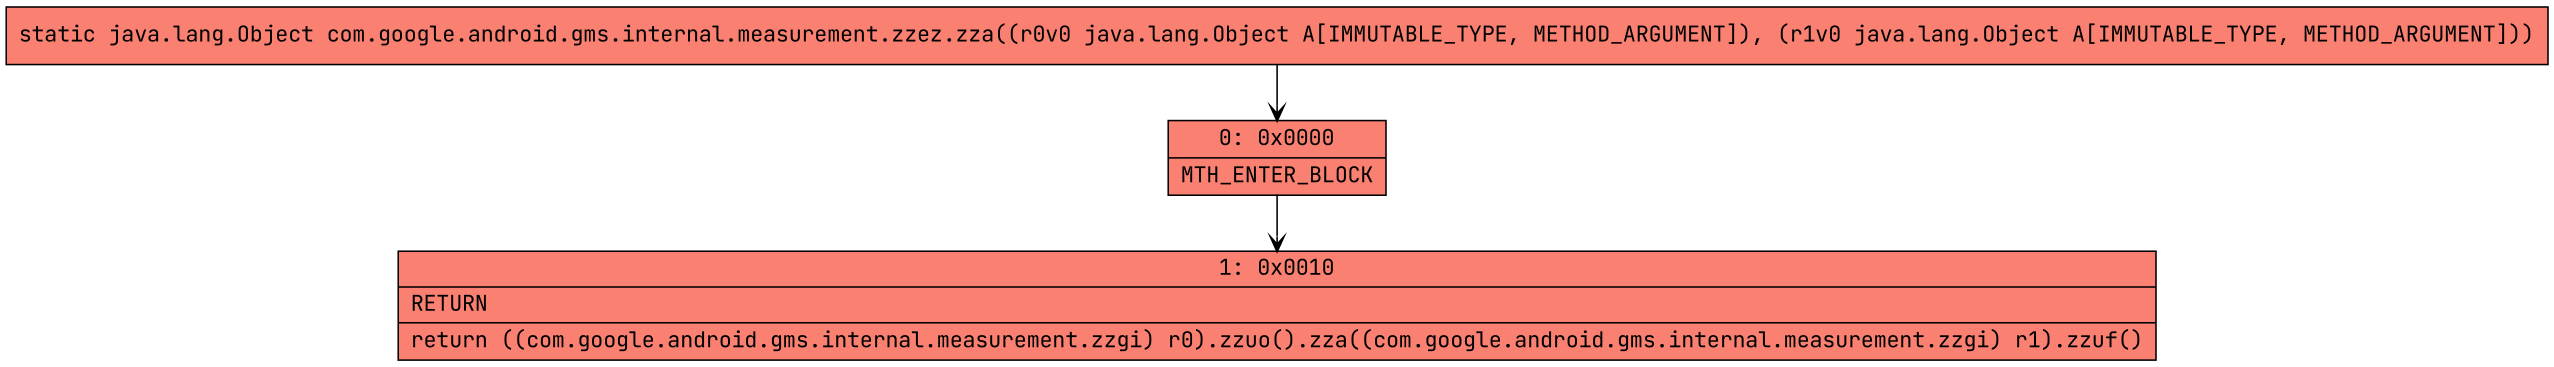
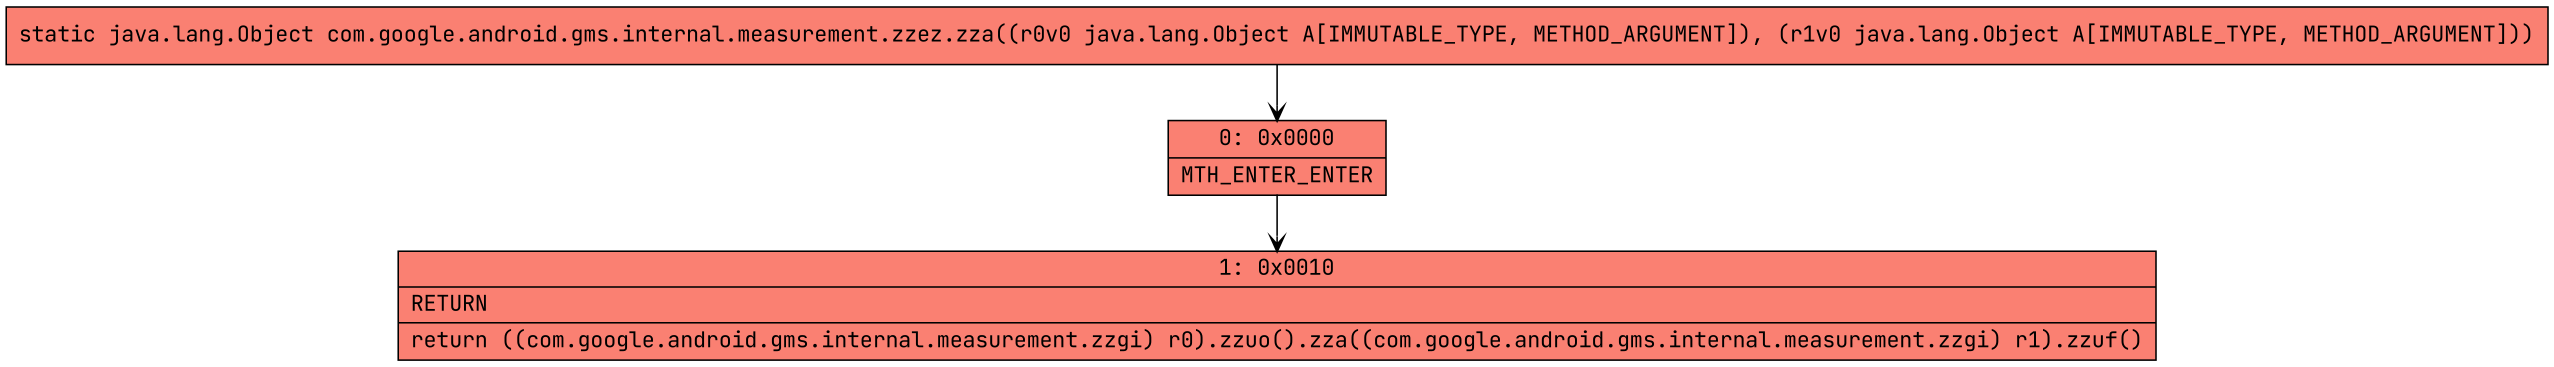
(1277, 176) -> (1277, 176)
